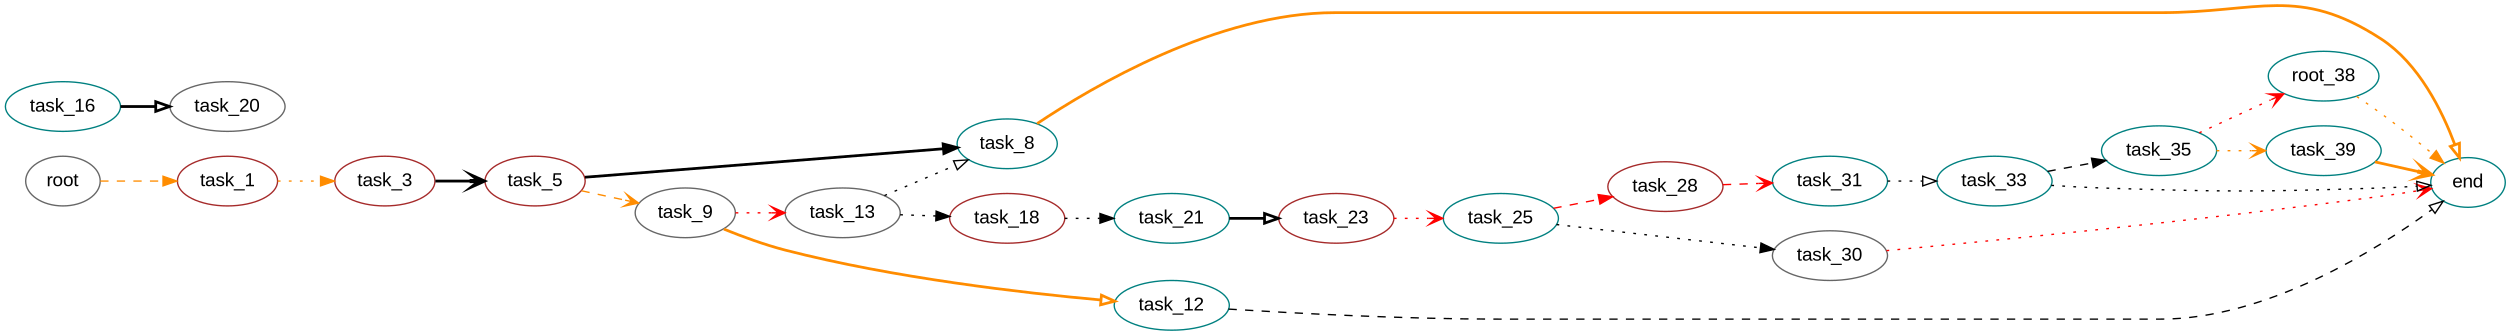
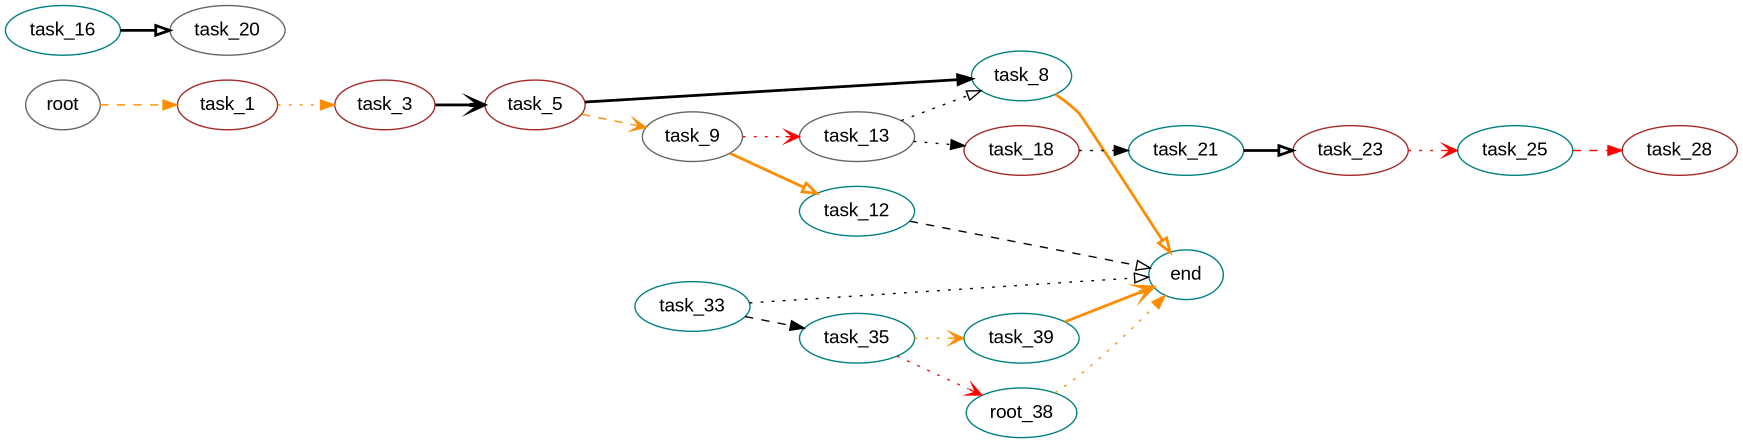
(1830, 181) -> none
(1830, 256) -> none
